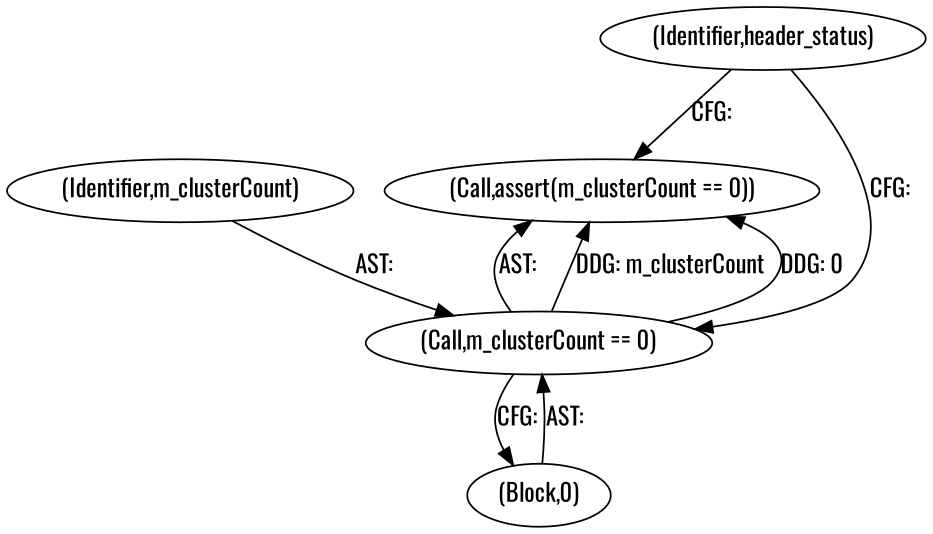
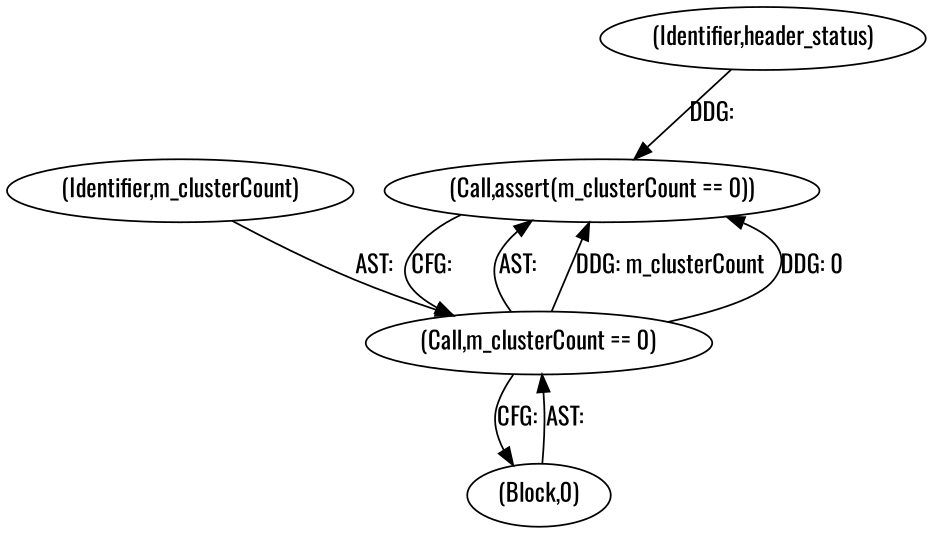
(715, 115) -> (715, 115)
(869, 240) -> (410, 256)
